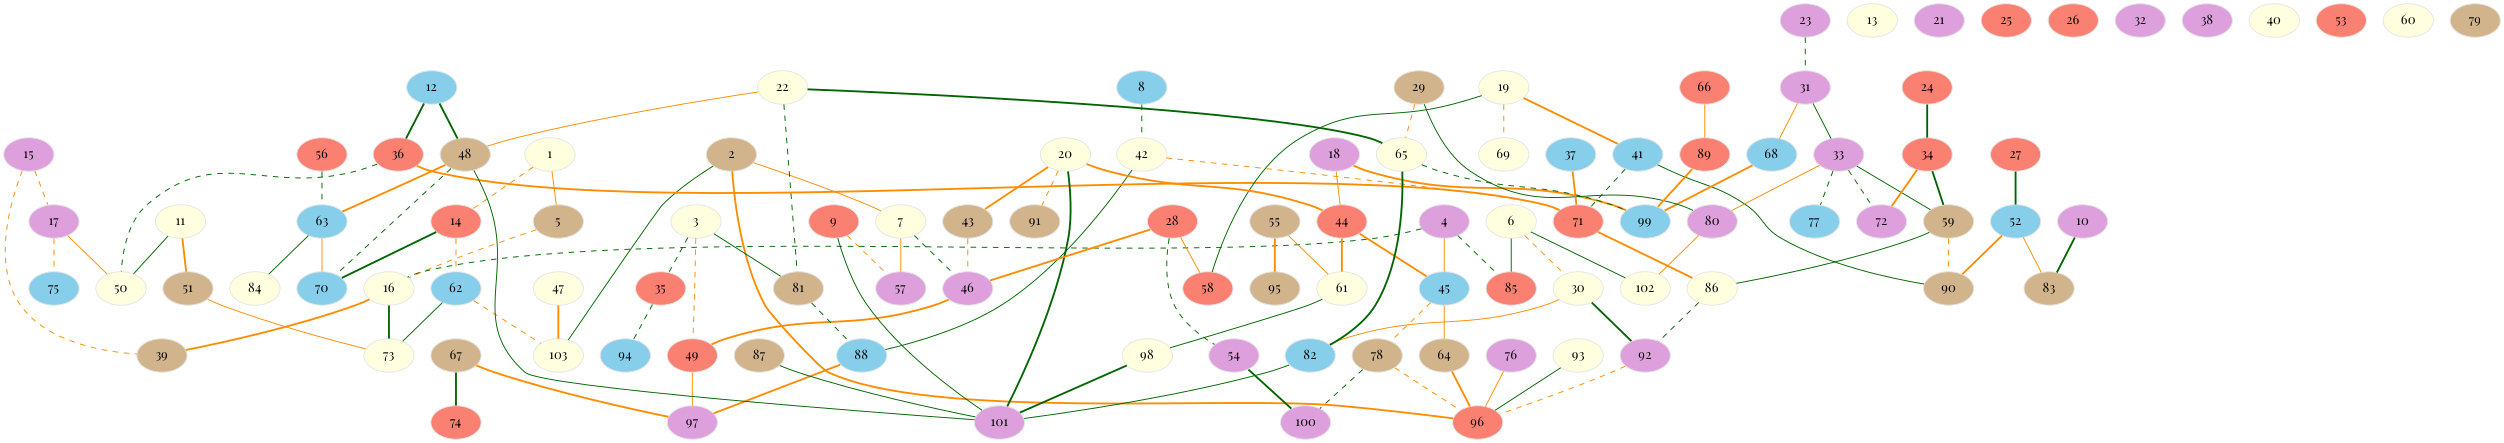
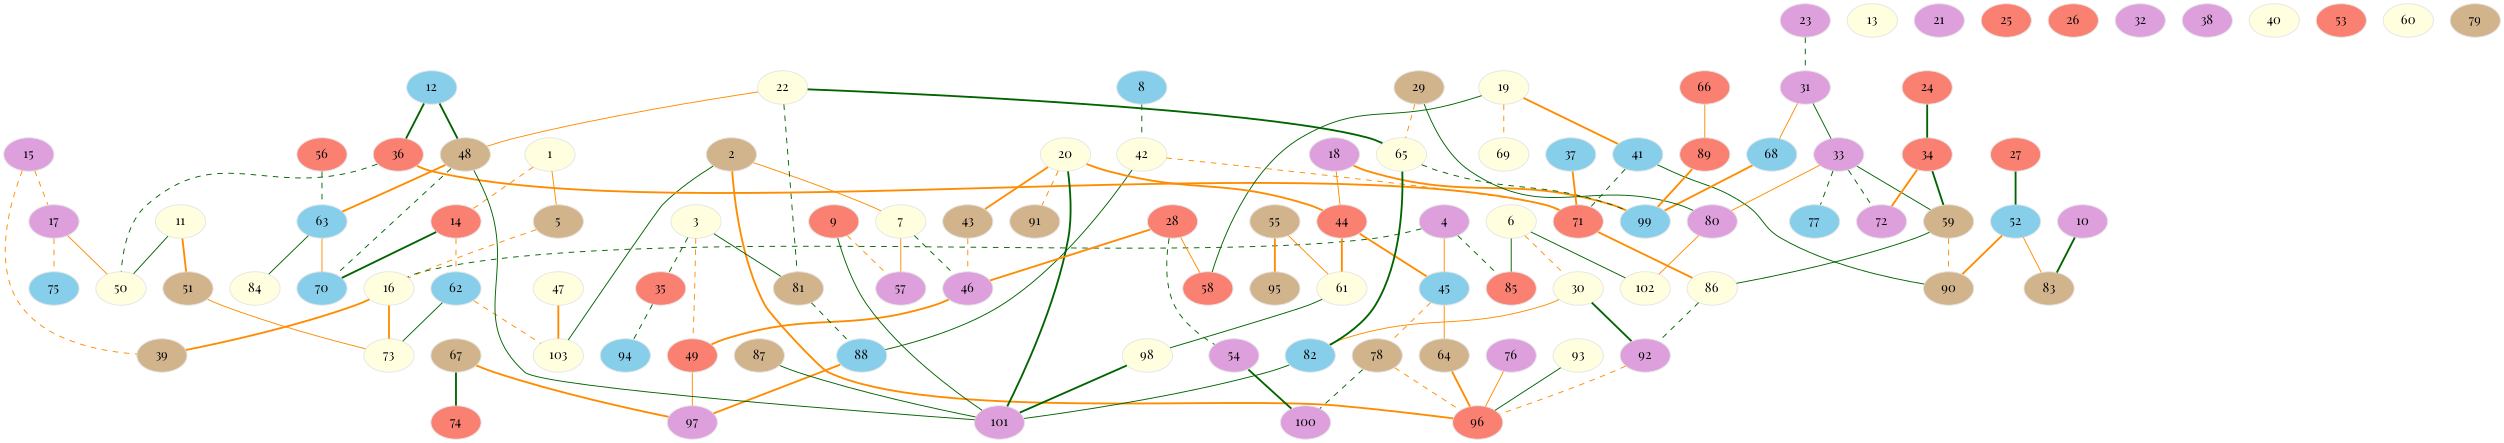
(389, 322) -> (389, 322)
